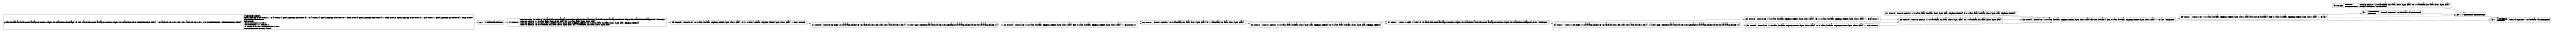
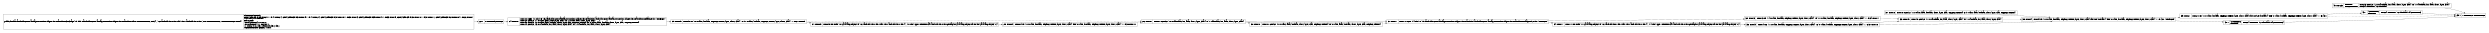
(2491, 17) -> (2369, 20)
